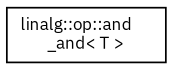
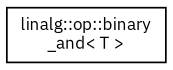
(86, 35) -> (86, 35)
